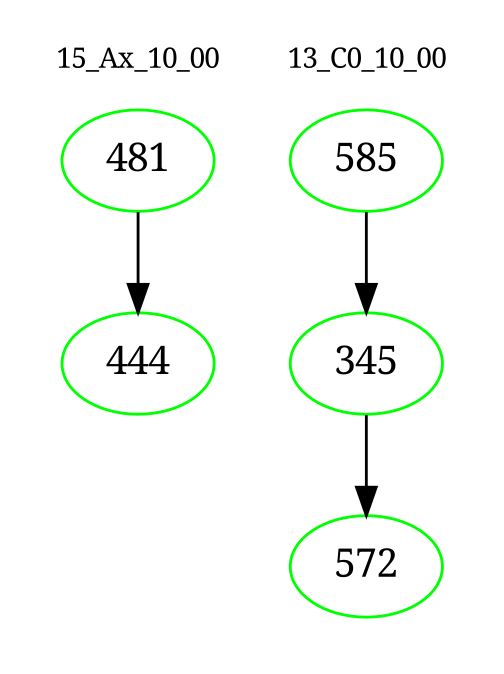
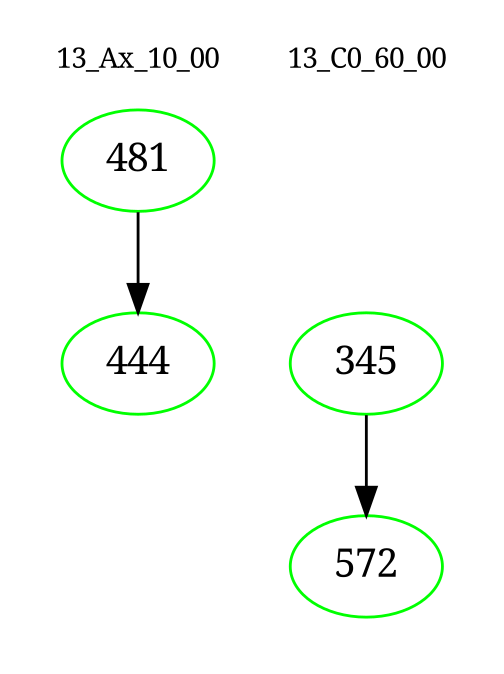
(138, 61) -> (138, 61)
(368, 61) -> (368, 61)
(366, 161) -> none
